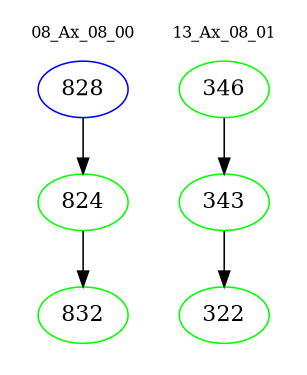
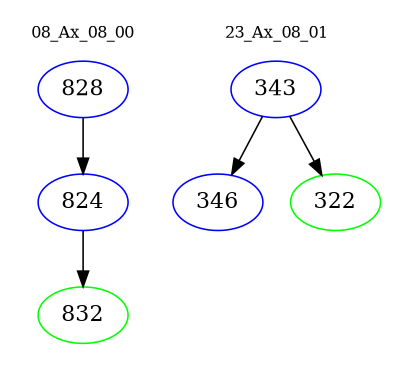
(224, 34) -> (277, 34)
(224, 89) -> (218, 202)
(224, 138) -> (251, 138)
(83, 202) -> (83, 202)
(224, 202) -> (276, 89)
